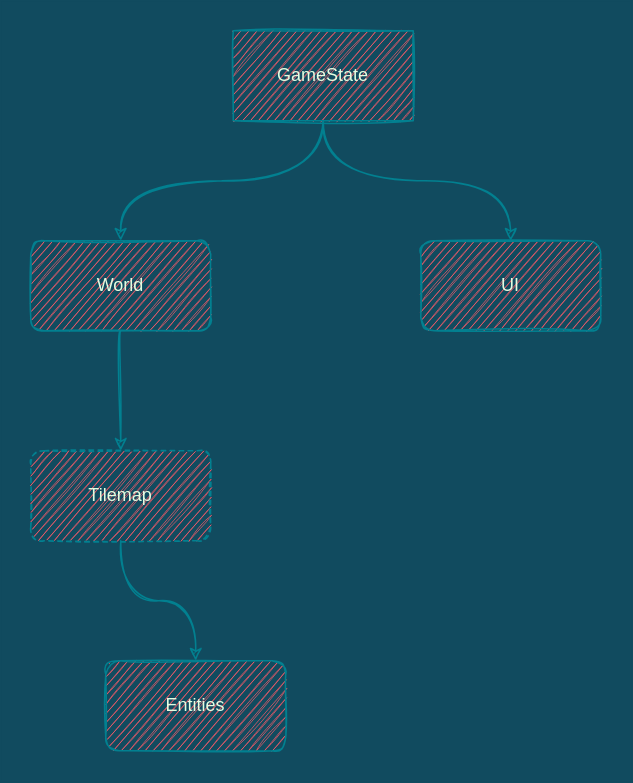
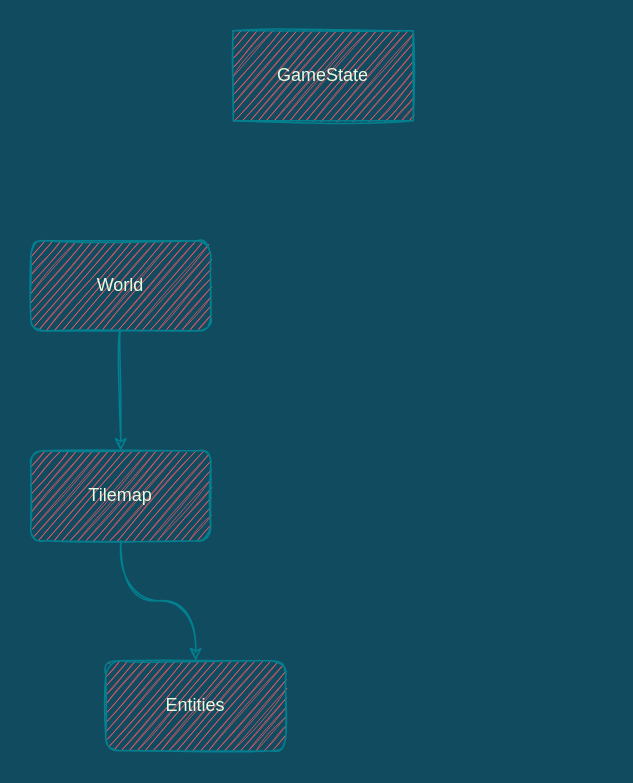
(221, 181) -> none
(420, 181) -> none
(511, 286) -> none
(121, 496) -> (121, 496)
